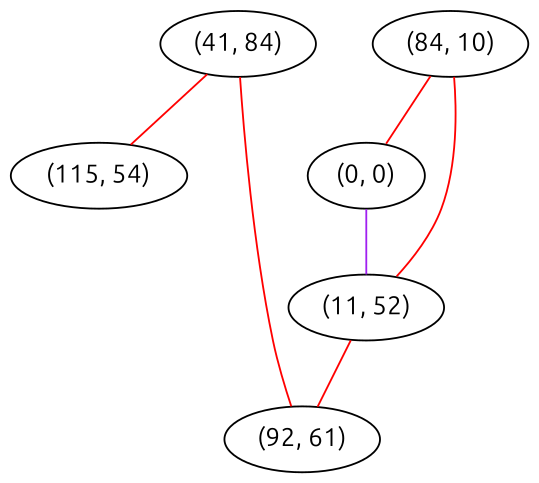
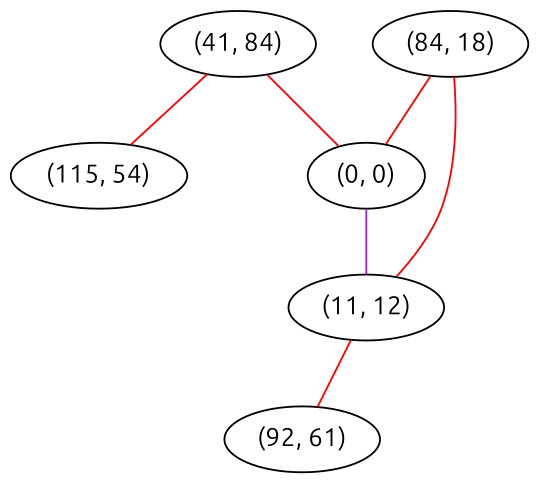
(450, 44) -> (450, 44)
(257, 243) -> (303, 110)
(366, 308) -> (366, 308)
